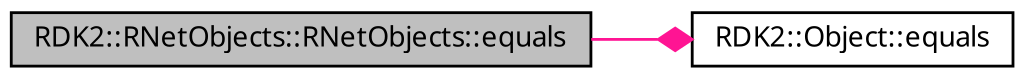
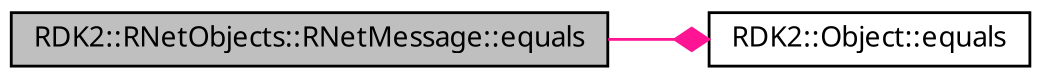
(301, 39) -> (310, 39)
